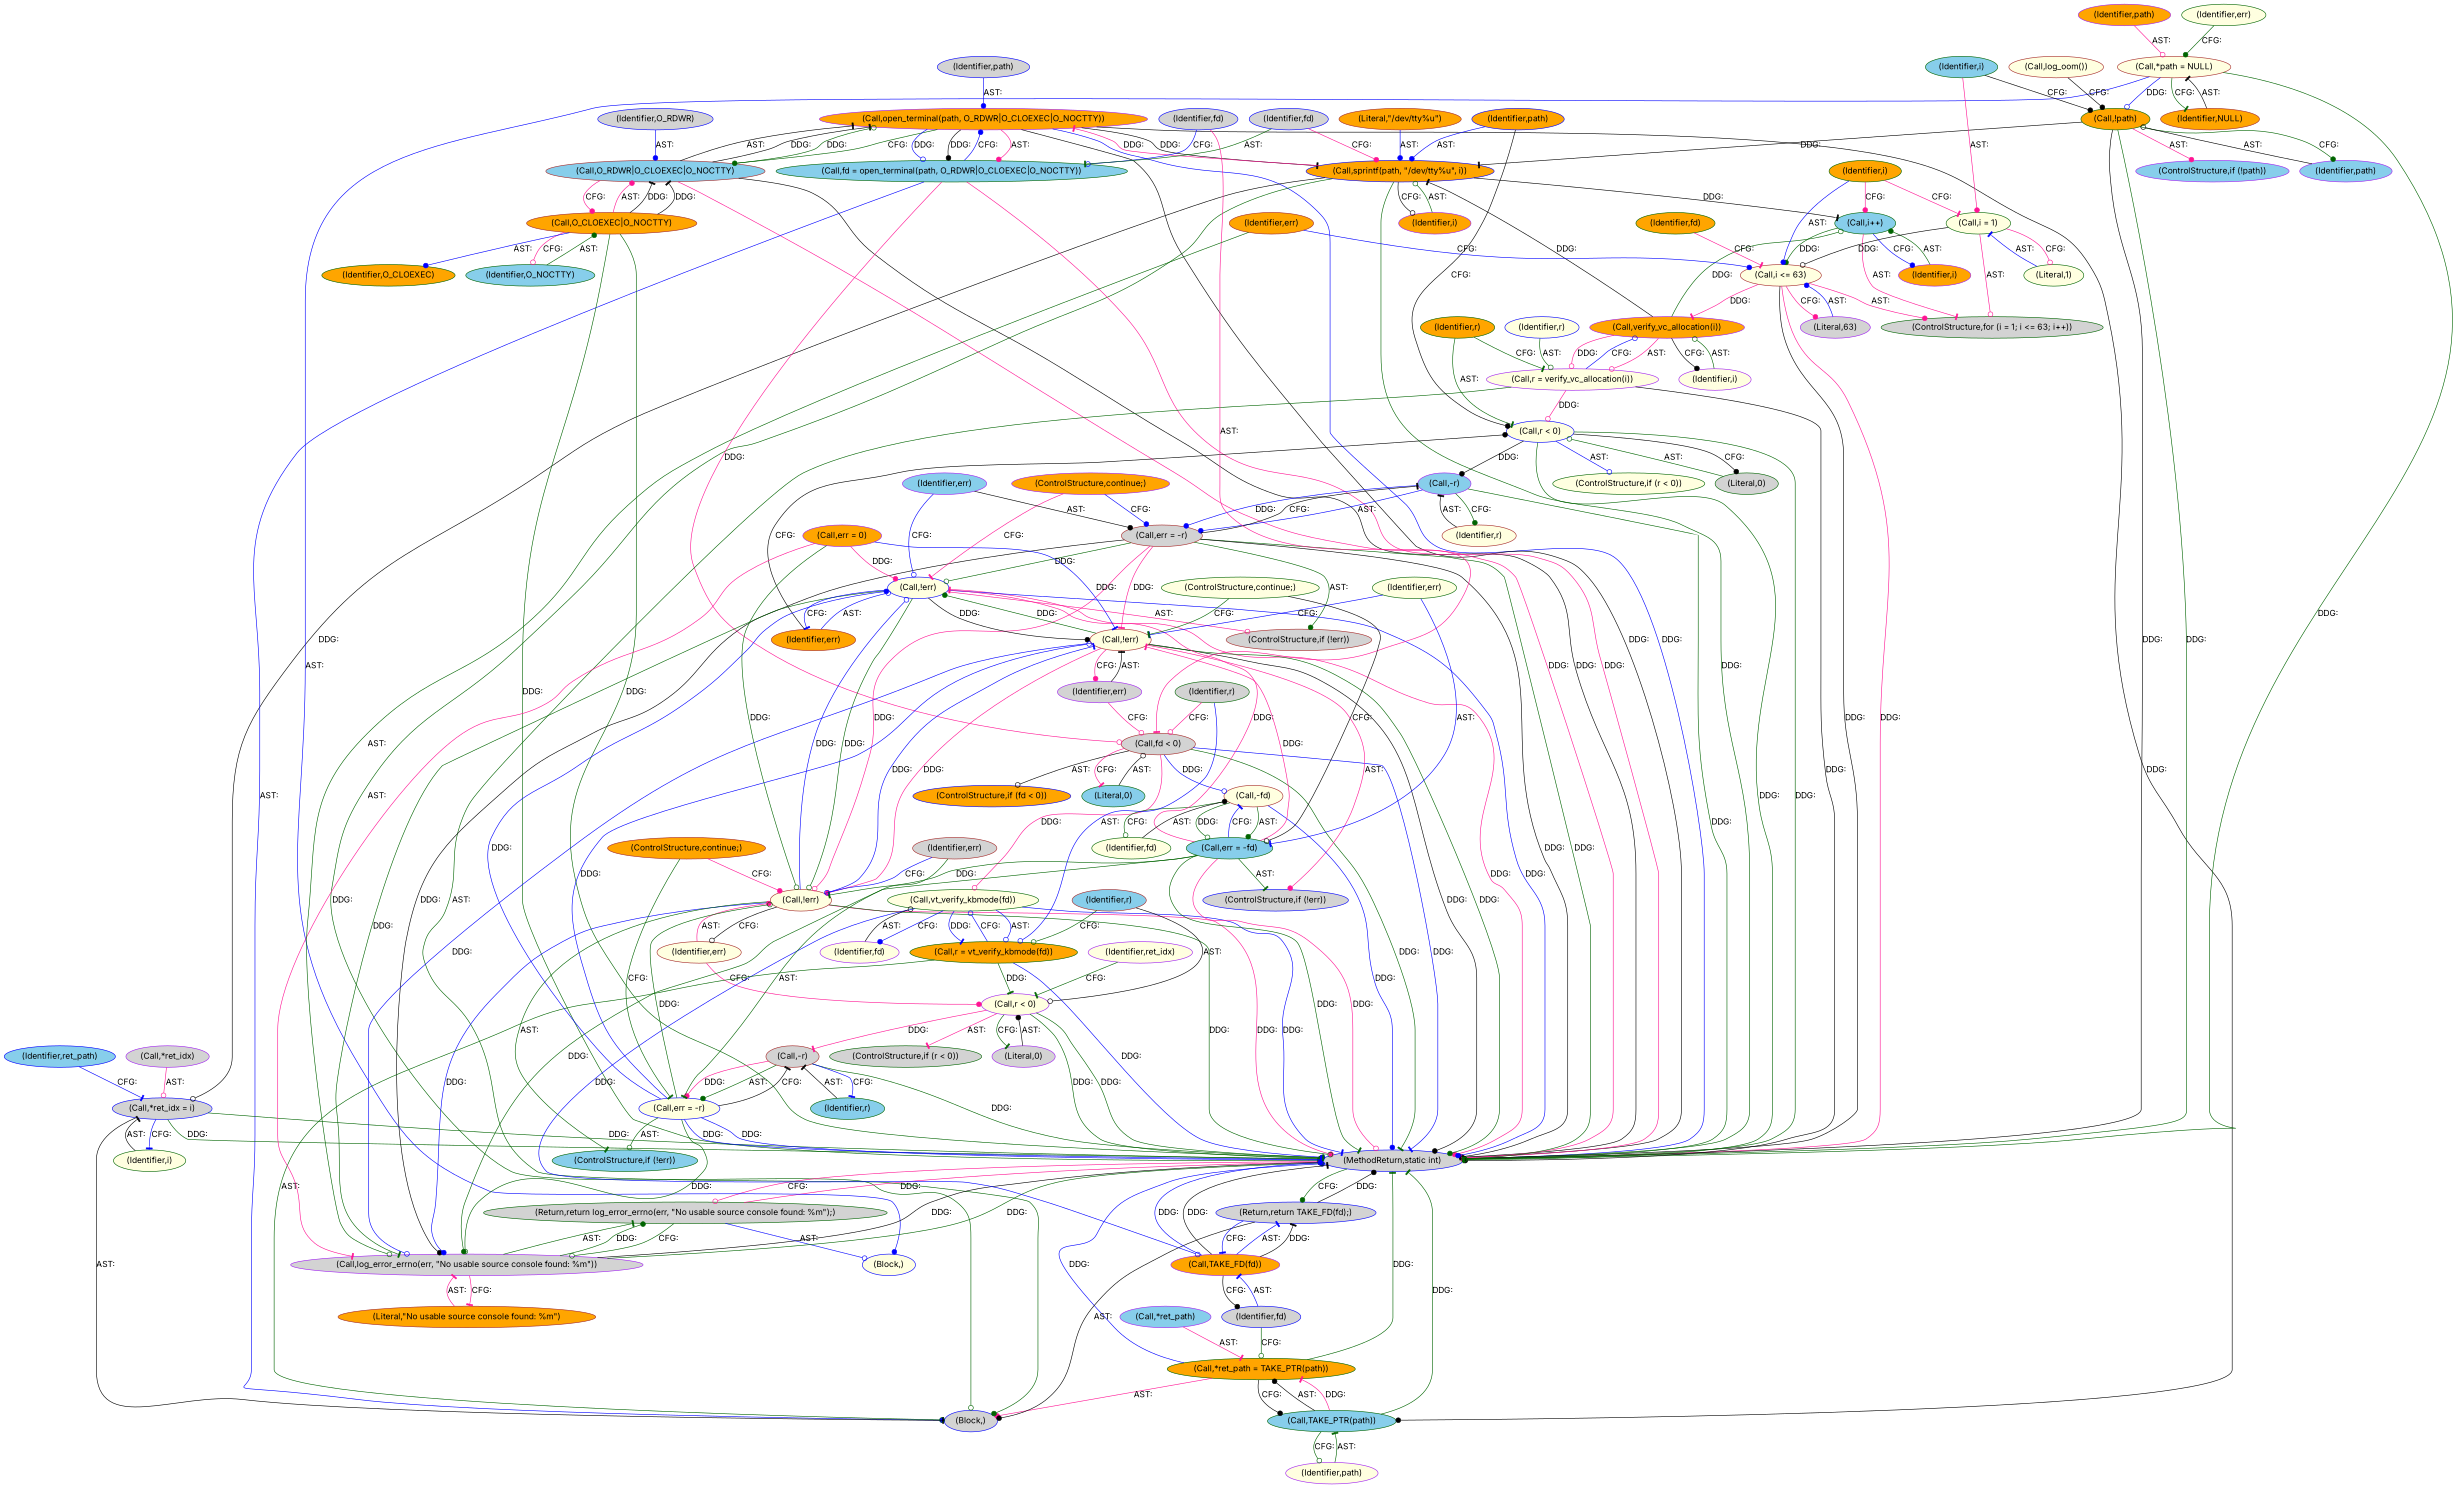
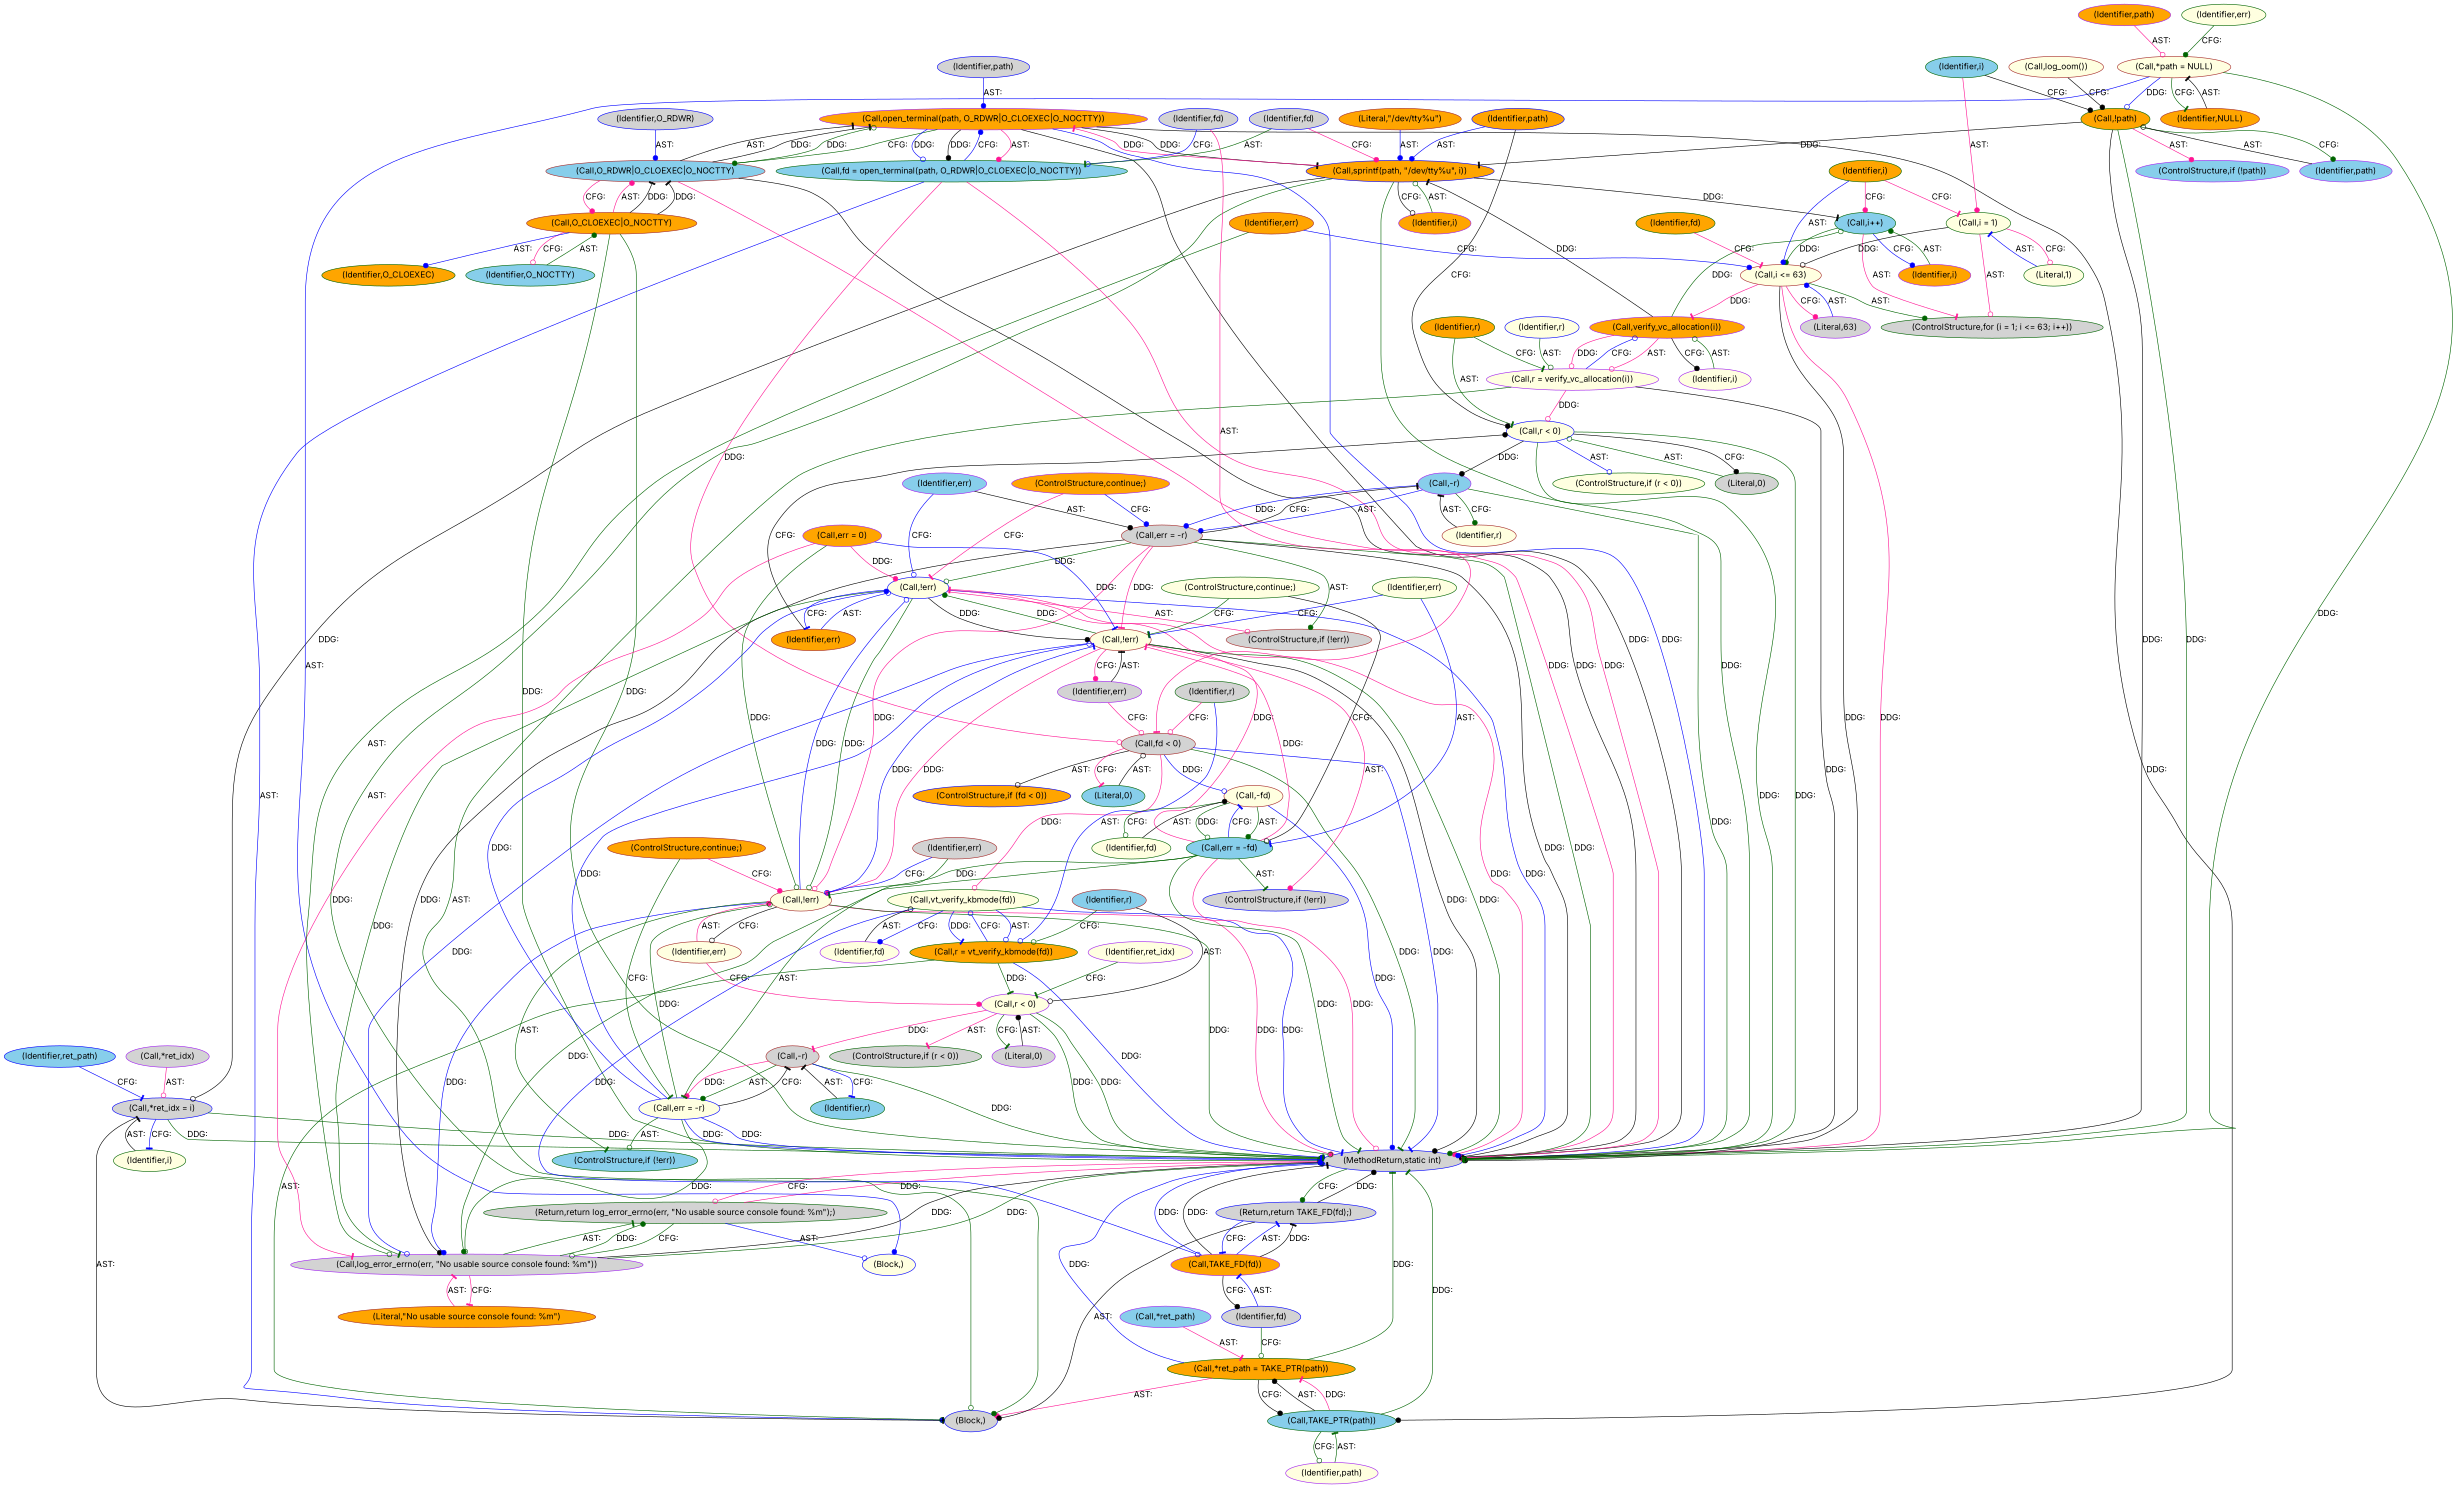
(1865, 303) -> (1865, 303)
